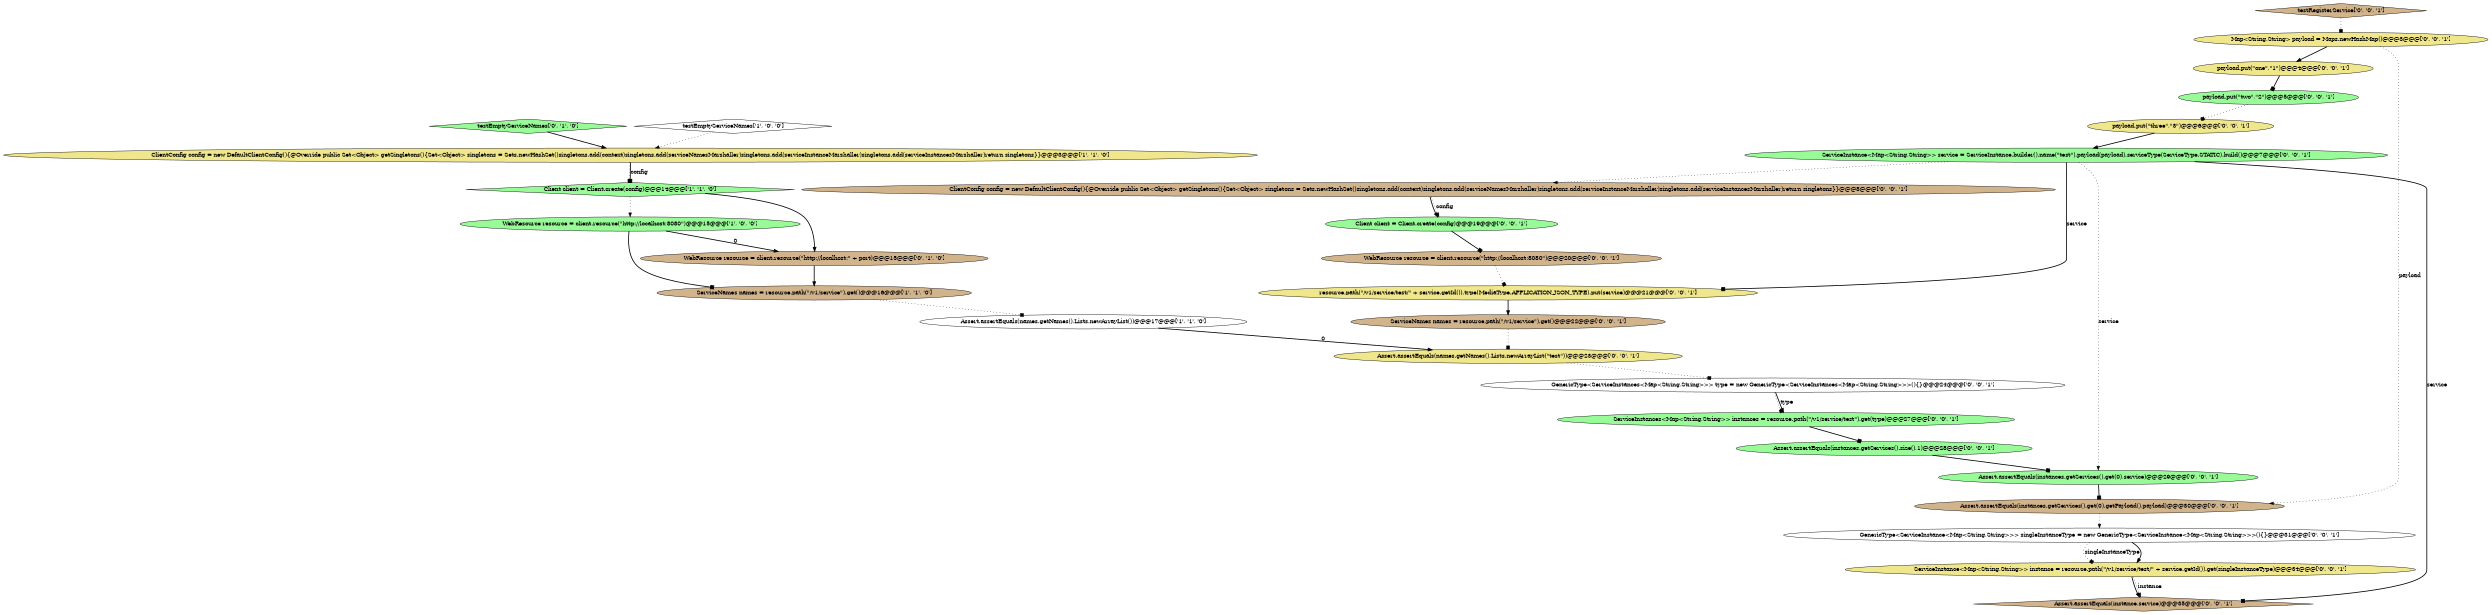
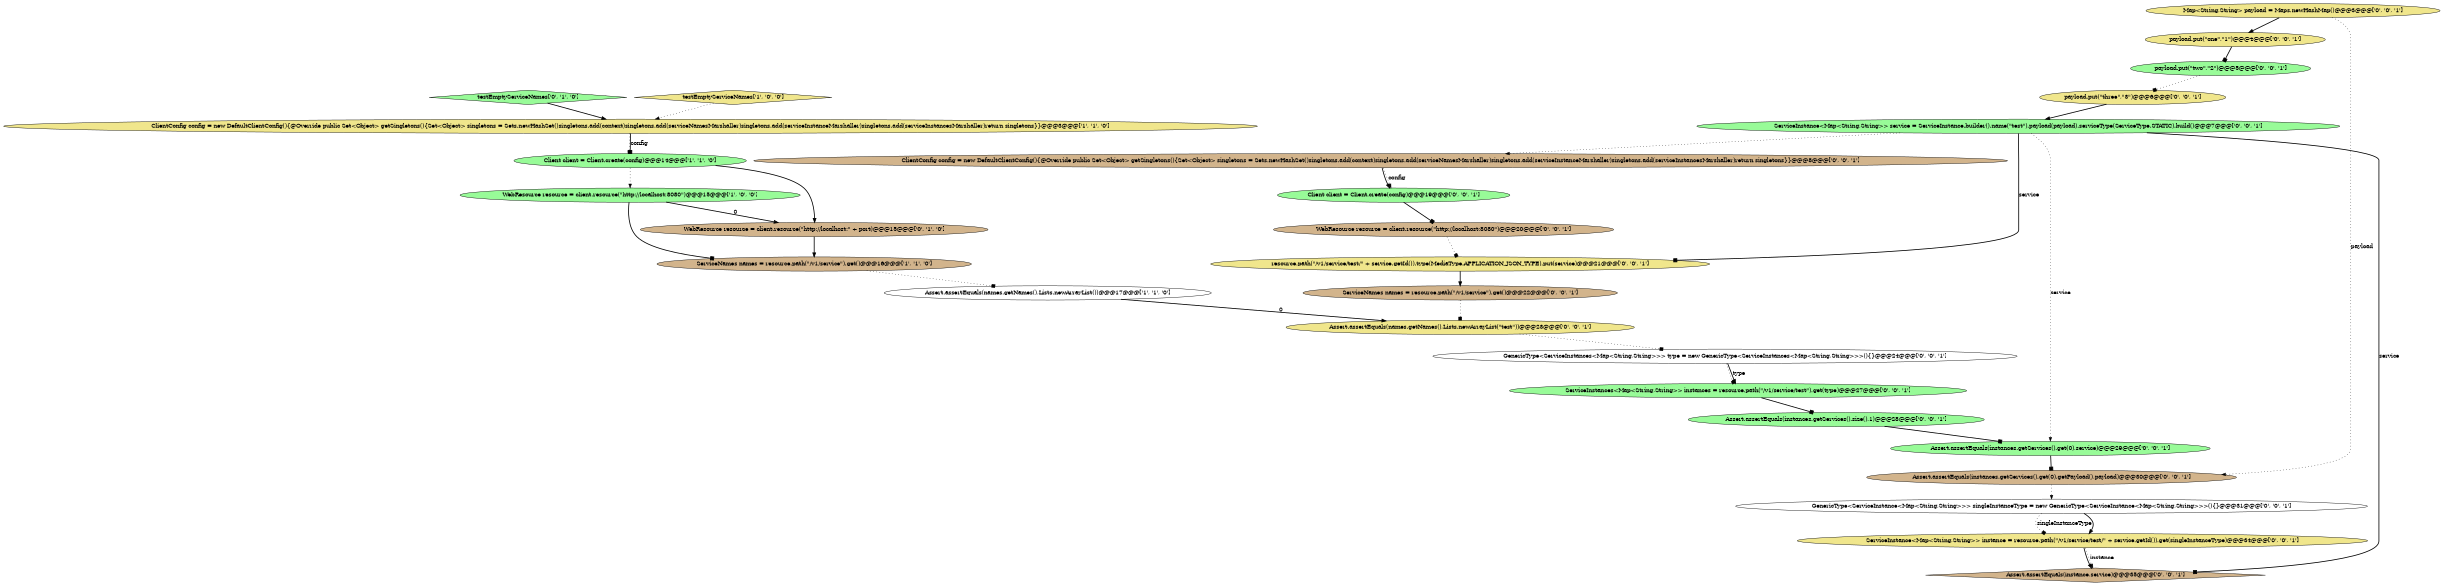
(2341, 11) -> none
(733, 126) -> (733, 97)
(630, 190) -> (630, 161)
